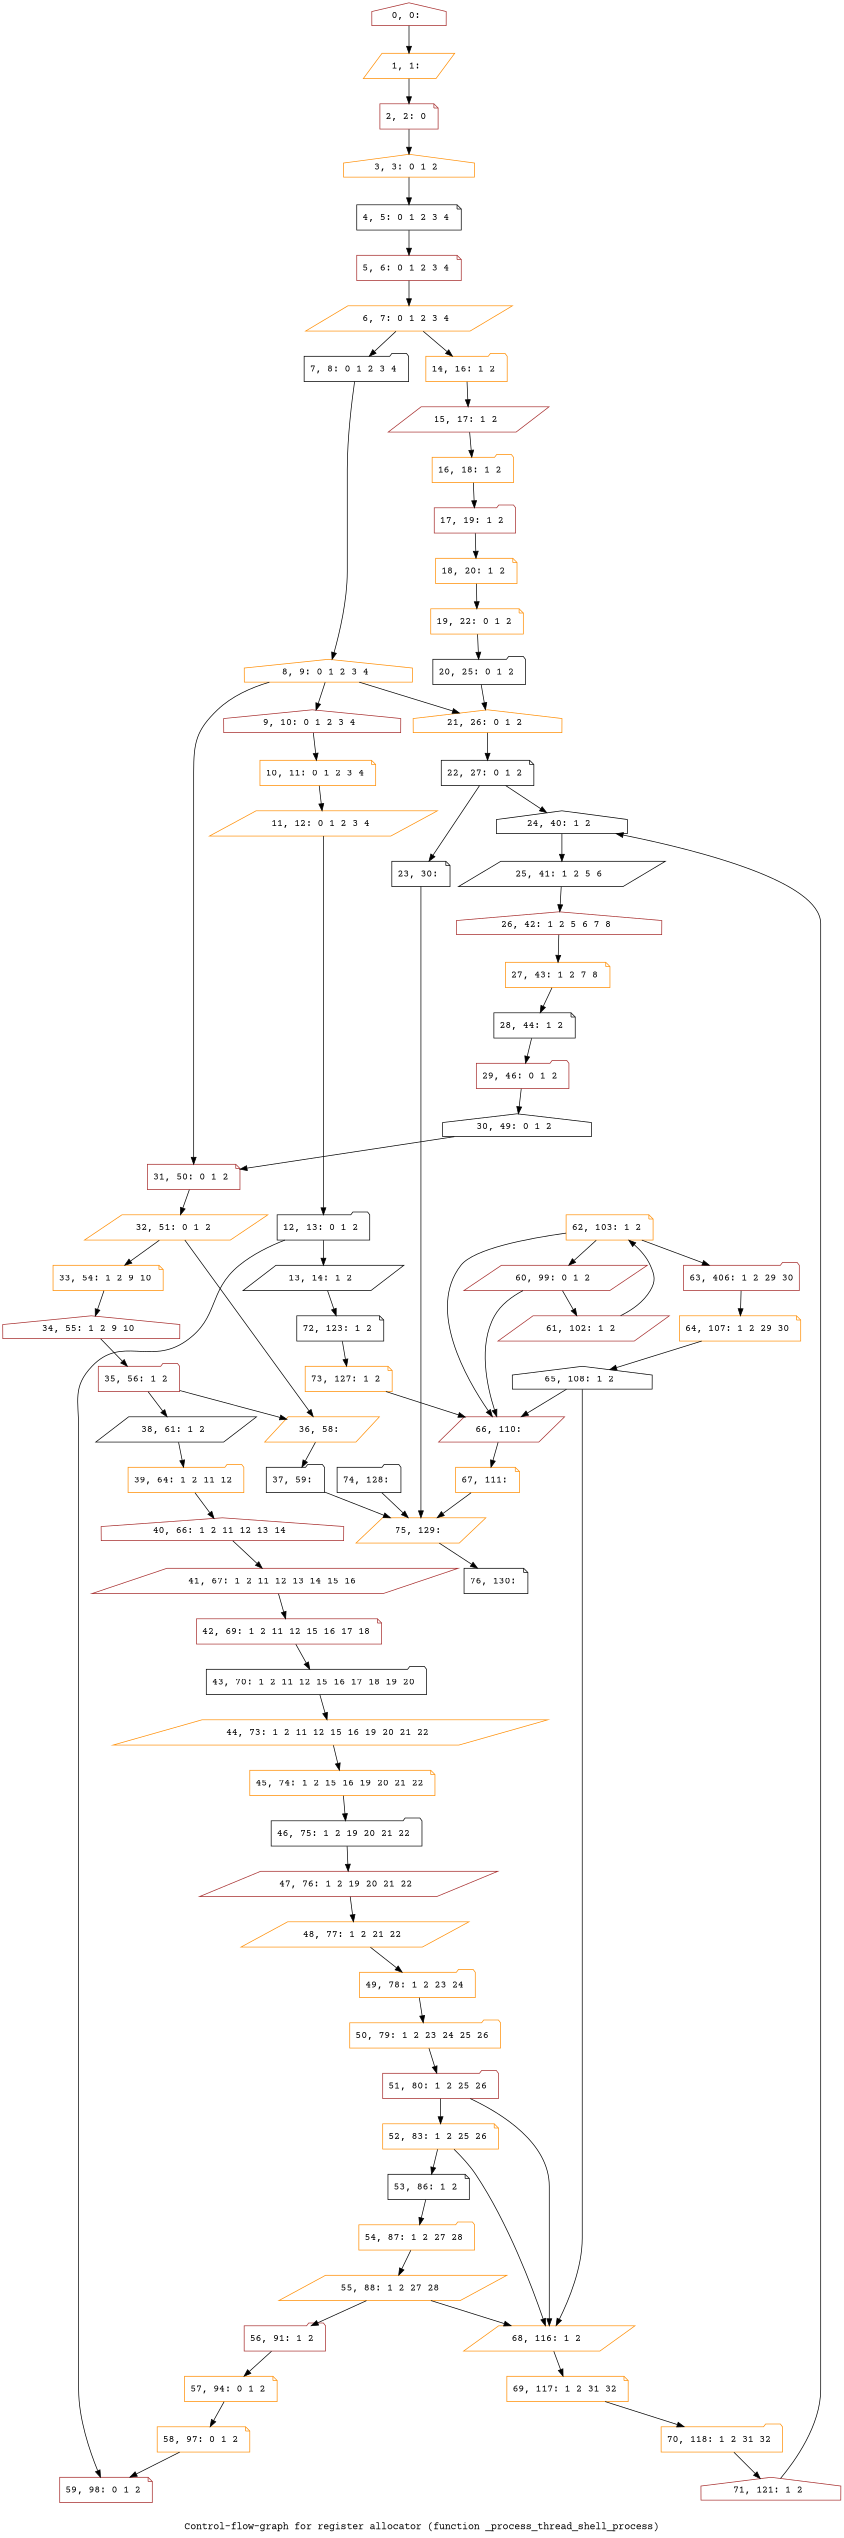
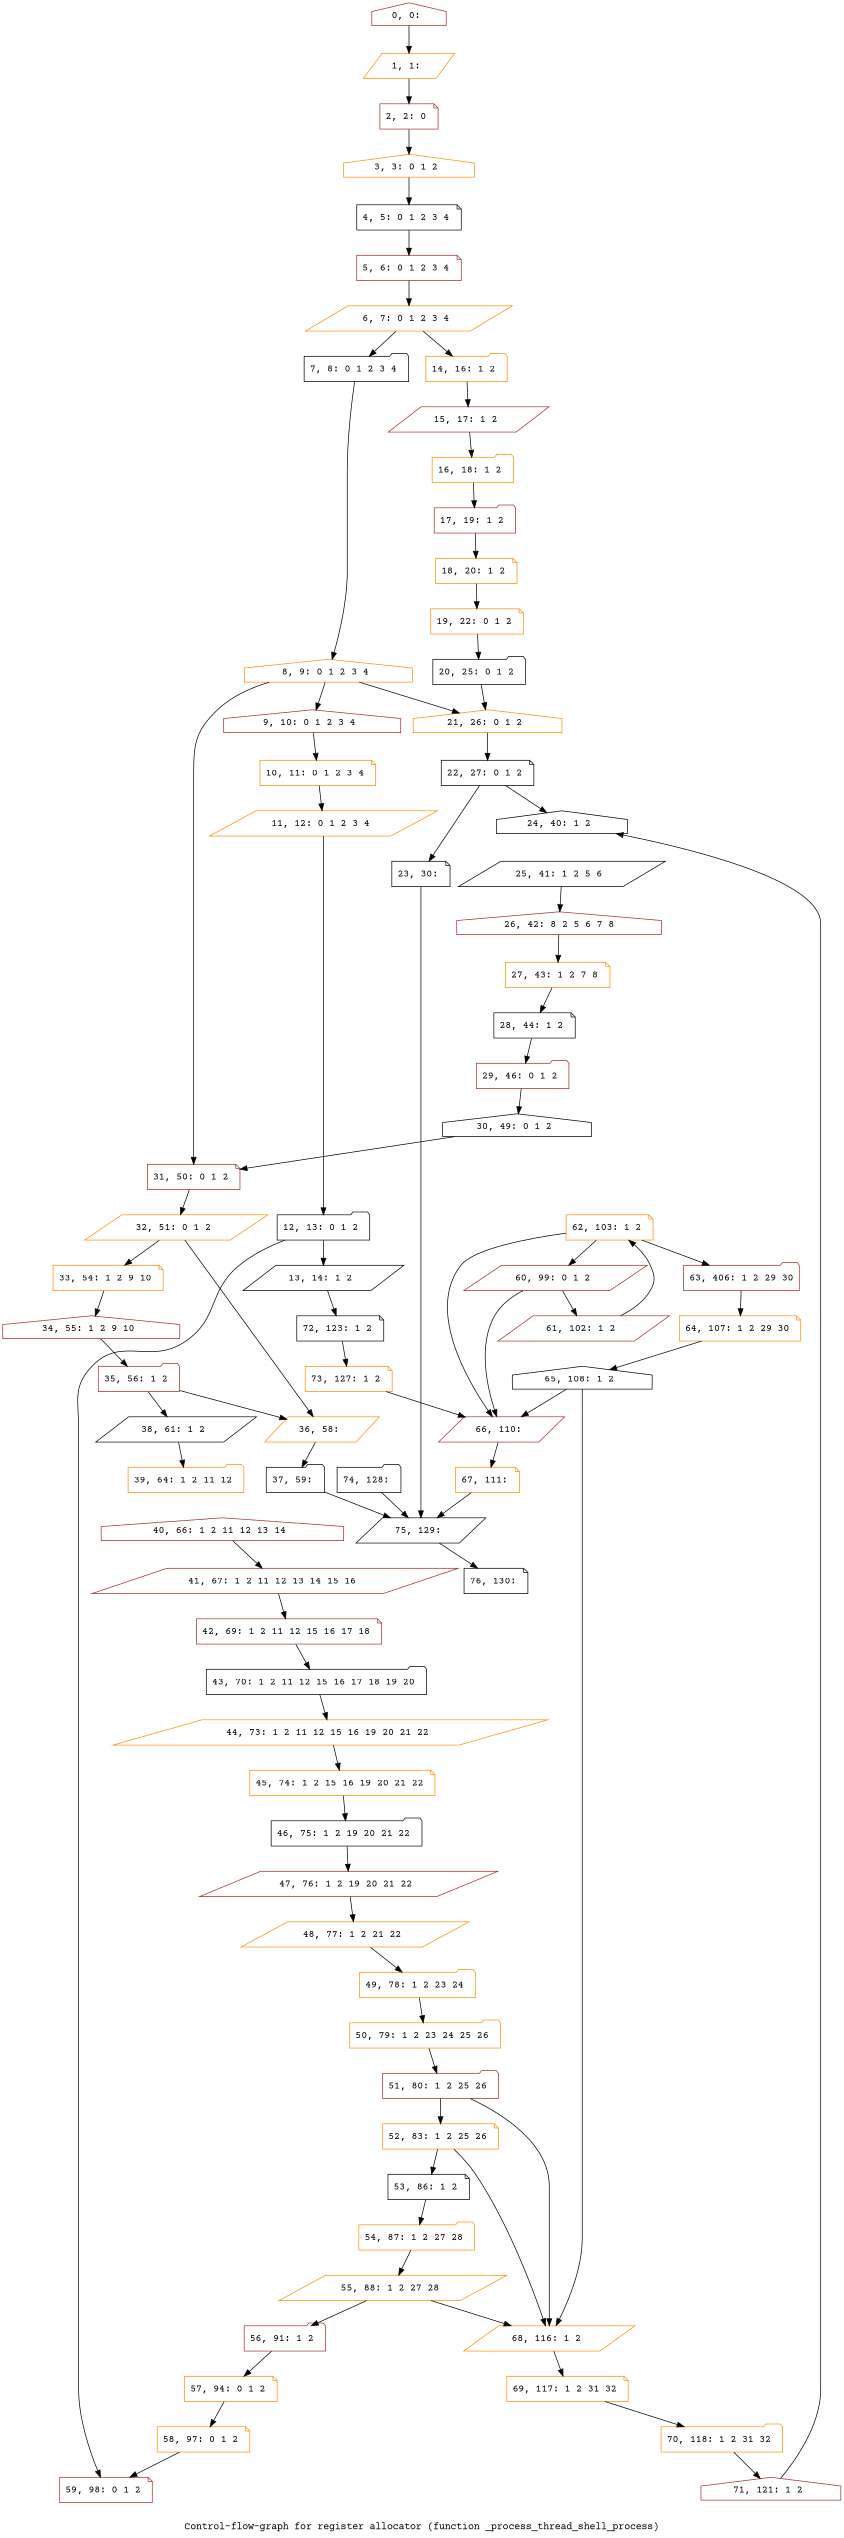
(562, 844) -> none
(559, 924) -> (559, 924)
(202, 1503) -> none
(421, 1530) -> (421, 1530)
